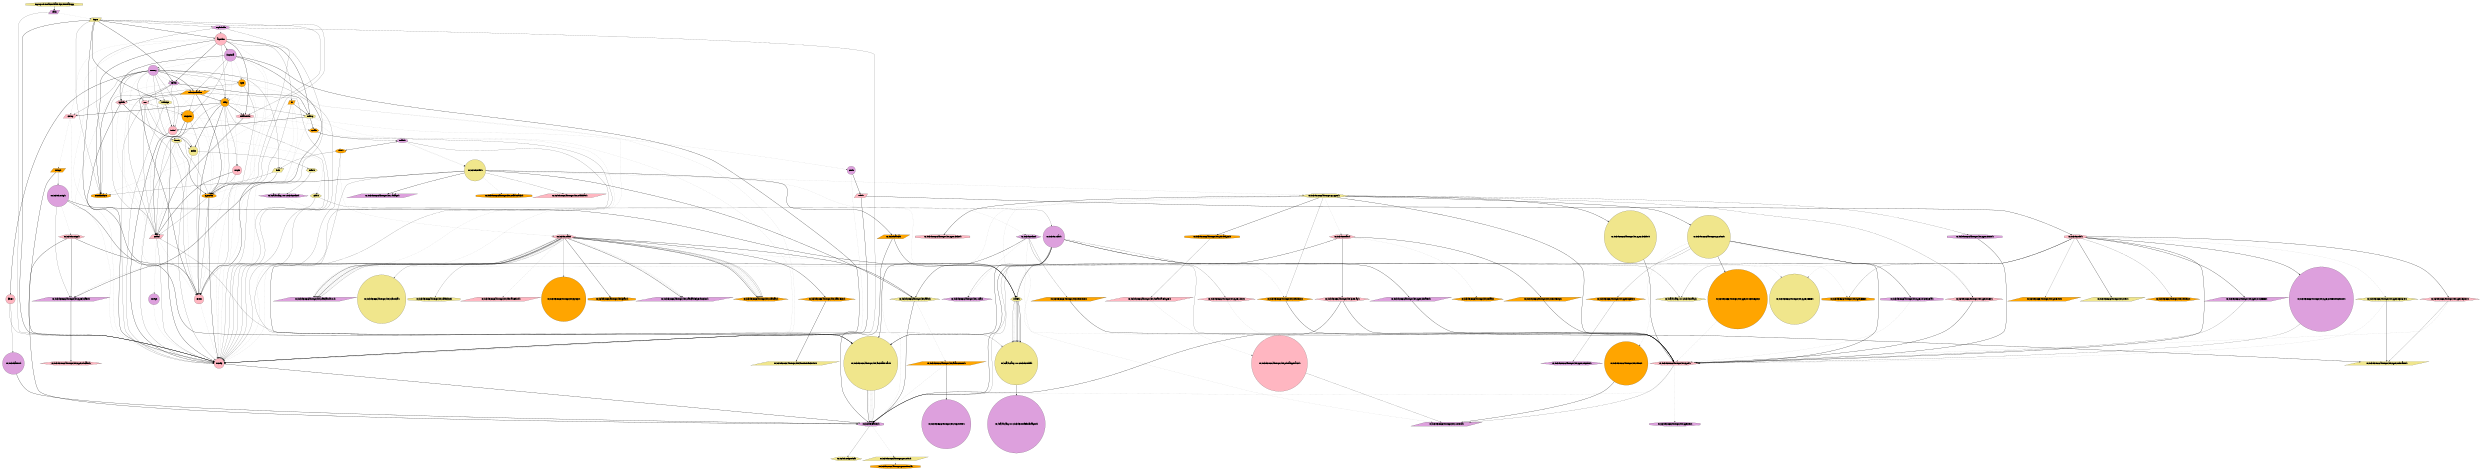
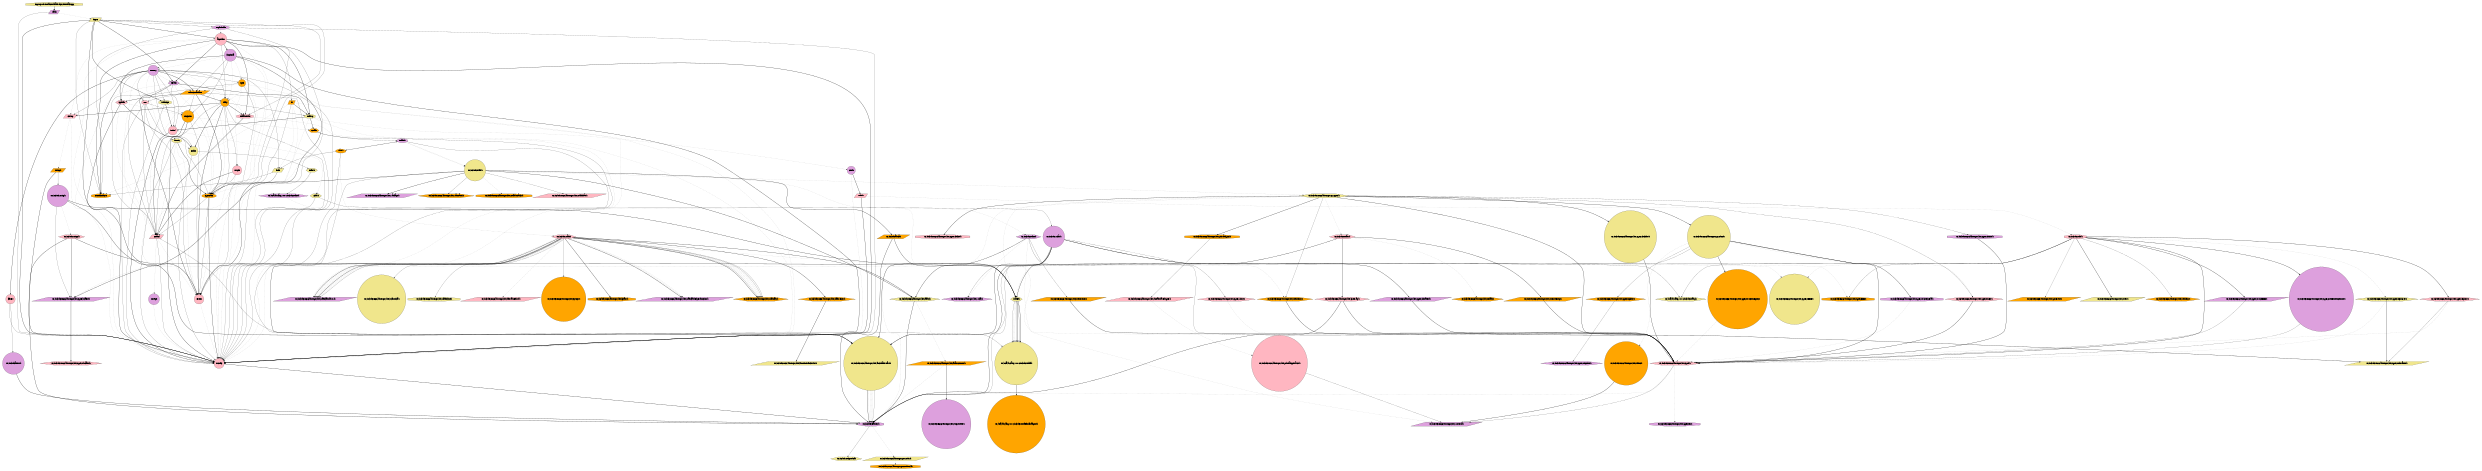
none -> (446, 196)
(1470, 207) -> (1470, 207)
none -> (870, 215)
(1016, 424) -> (1016, 424)
